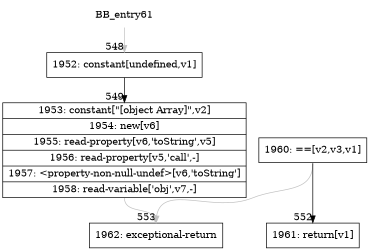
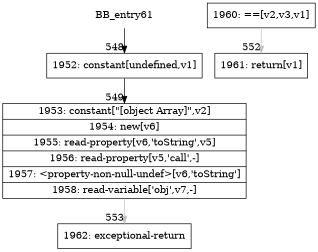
(124, 36) -> (124, 37)
(313, 190) -> (261, 37)
(239, 201) -> none
